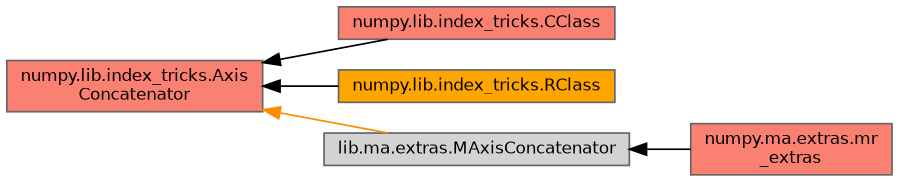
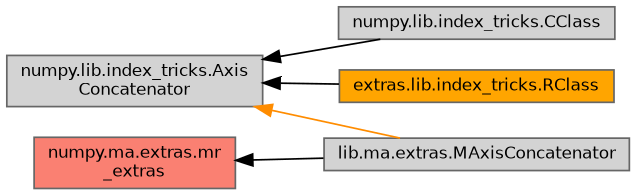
(477, 23) -> (477, 23)
(135, 86) -> (135, 81)
(477, 86) -> (477, 86)
(669, 149) -> (288, 159)
